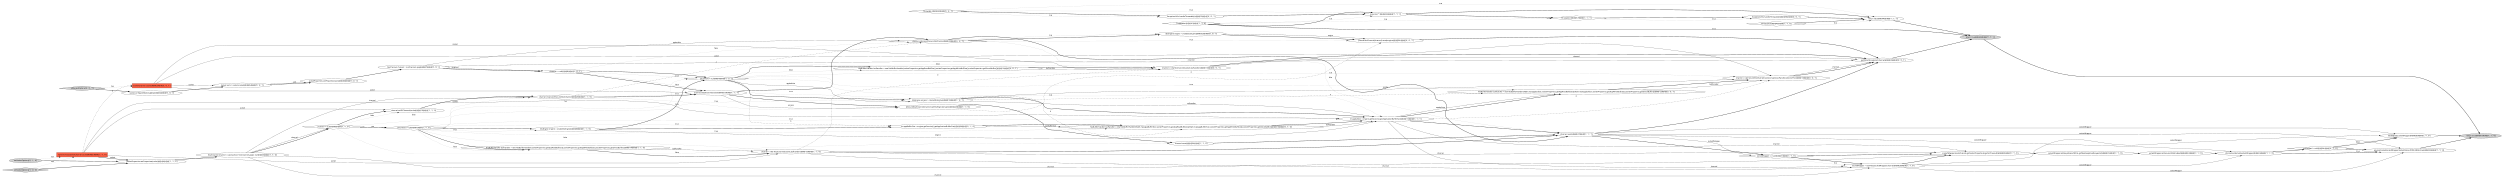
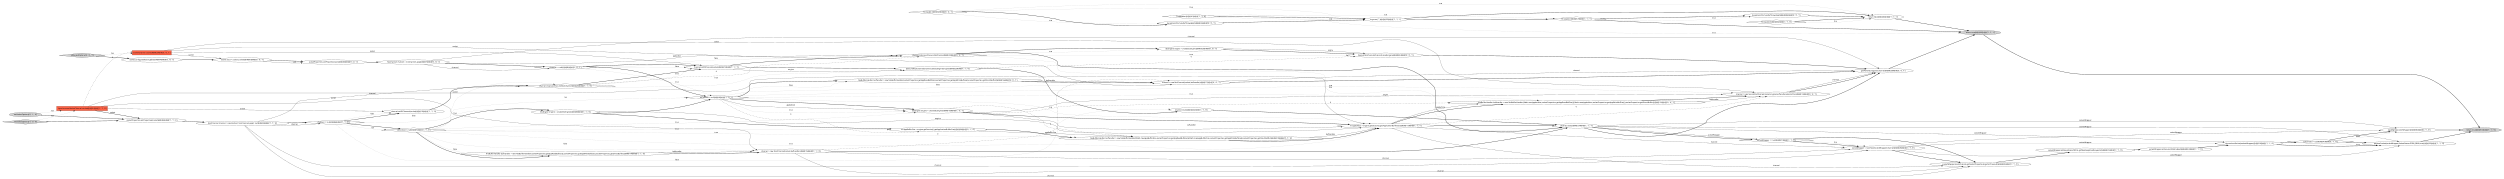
none -> (1777, 27)
(1587, 30) -> (1583, 33)
